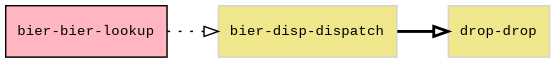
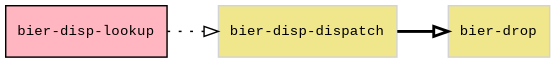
(86, 31) -> (86, 31)
(499, 31) -> (499, 31)
